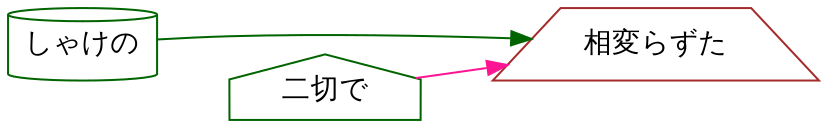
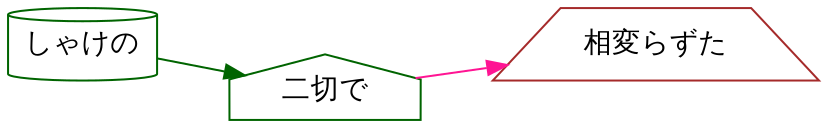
(334, 35) -> (191, 65)
